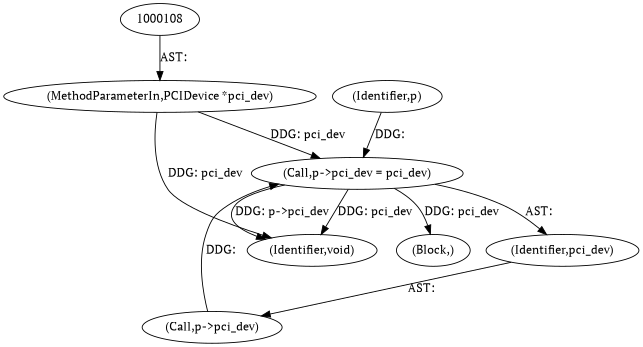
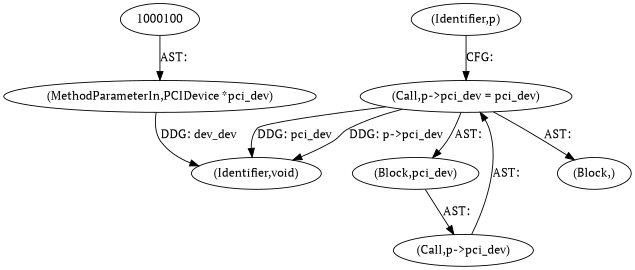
(160, 19) -> (160, 19)
(255, 134) -> none
(392, 135) -> (482, 58)
(206, 173) -> (199, 135)
(462, 212) -> (559, 135)
(223, 250) -> (508, 173)
(562, 250) -> (416, 173)
